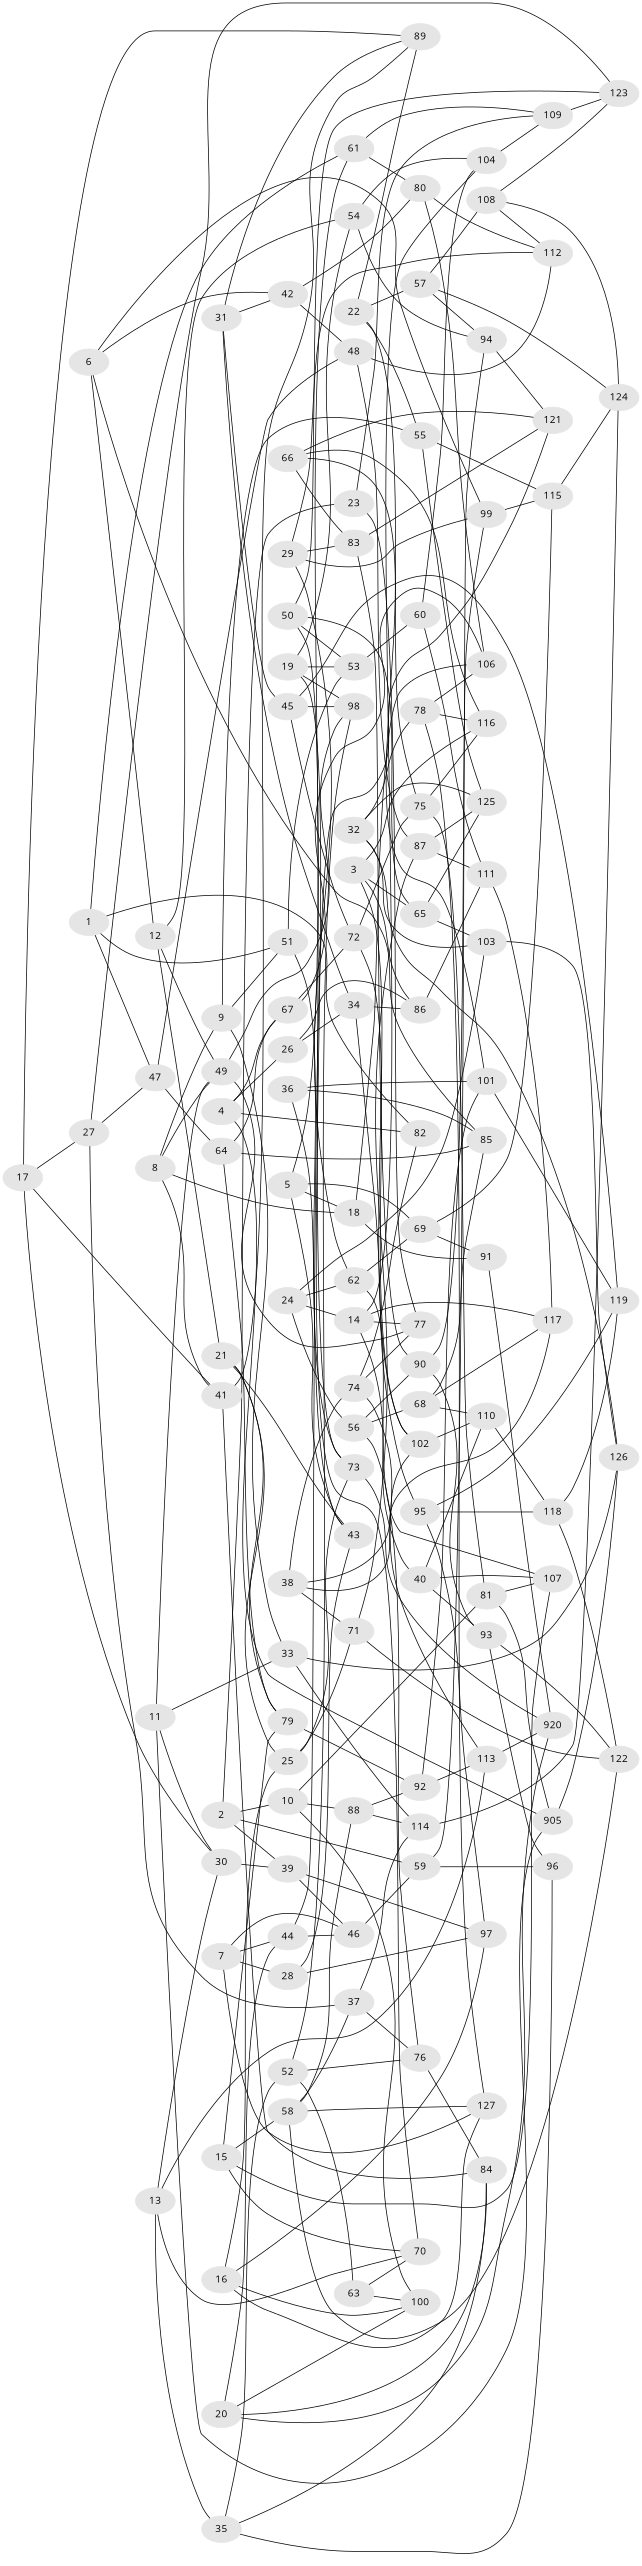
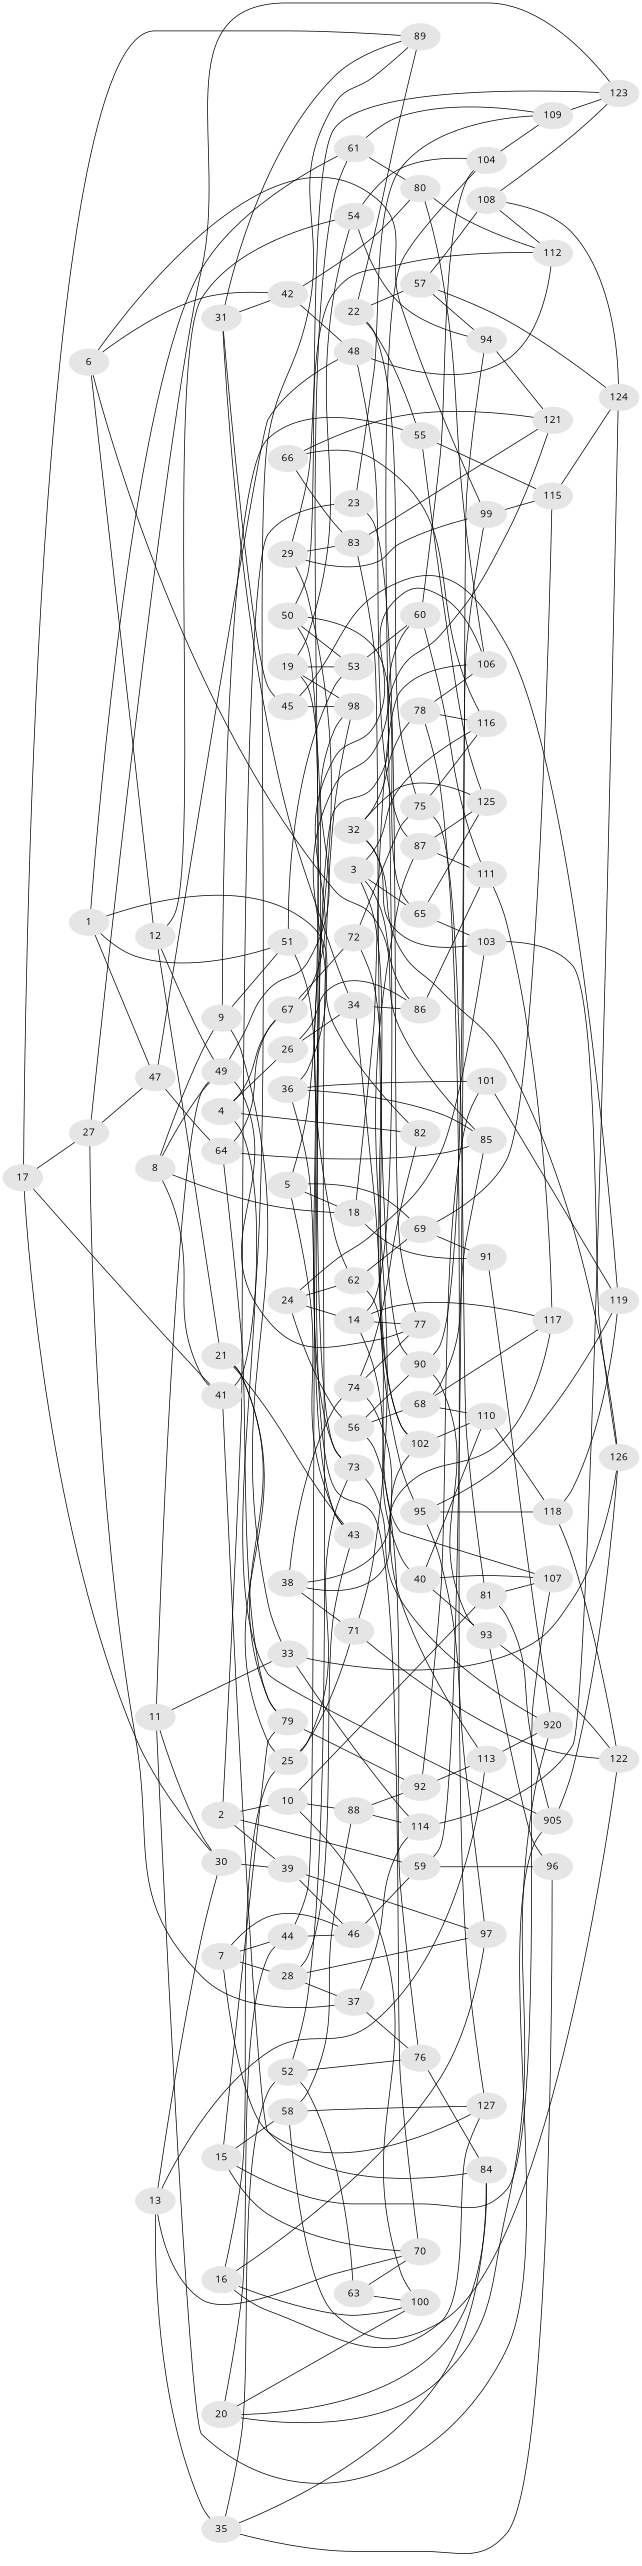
none -> (354, 768)
(311, 808) -> none
(418, 880) -> none
(327, 2060) -> (321, 1989)
